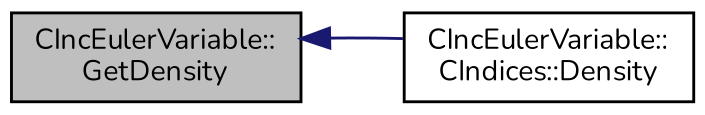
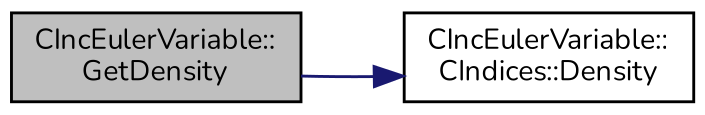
(367, 38) -> (337, 77)
